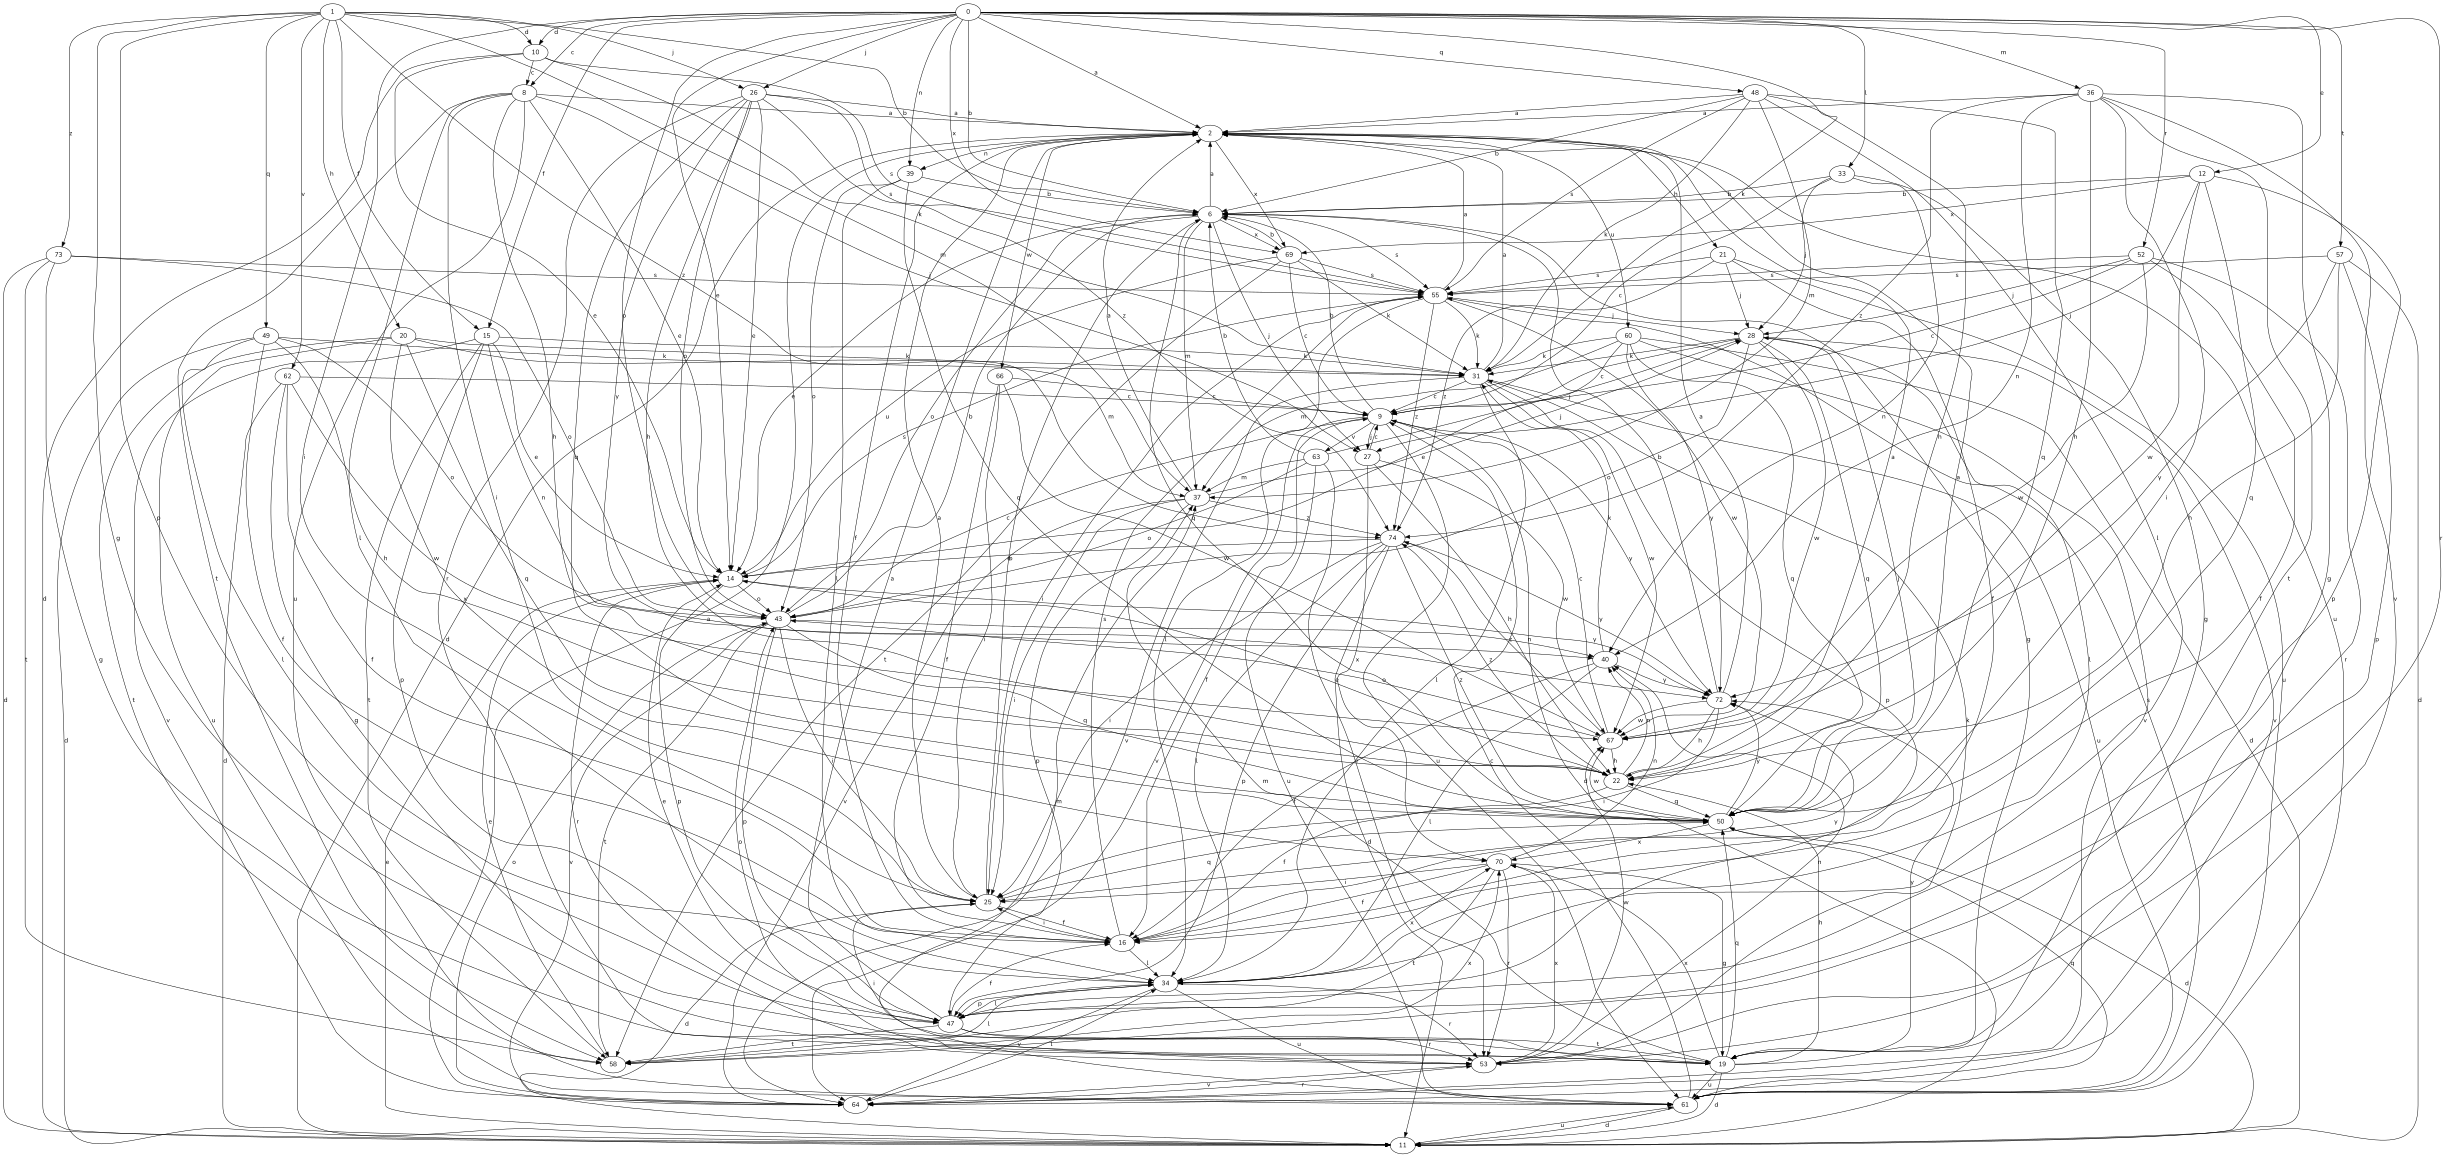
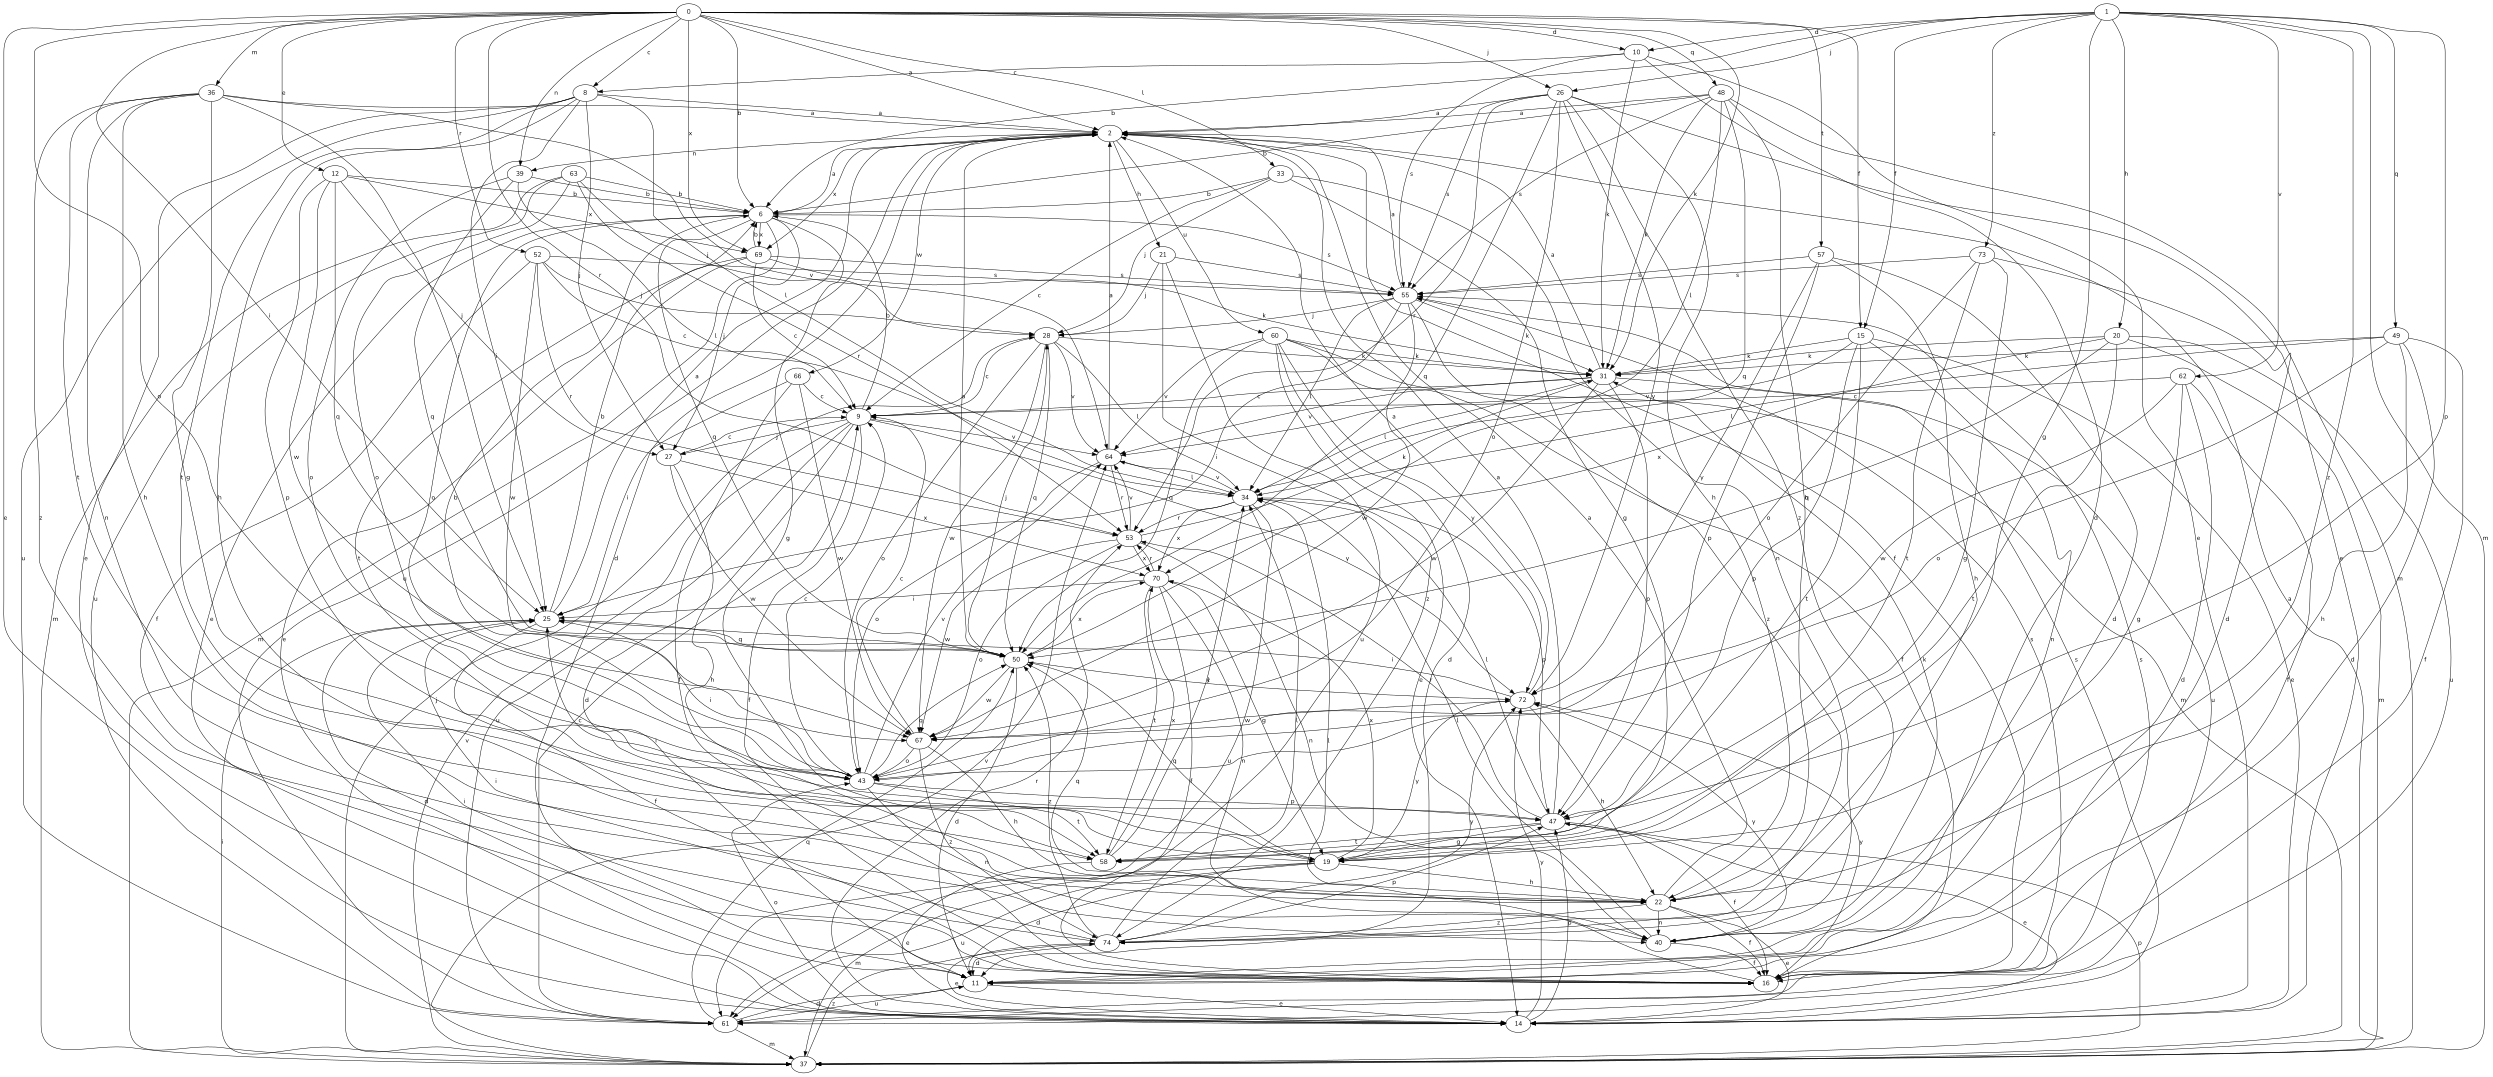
(1551, 344) -> none
(887, 417) -> (284, 640)
(1350, 436) -> (418, 833)
(1876, 829) -> (1823, 582)
(1598, 1044) -> (1459, 842)
